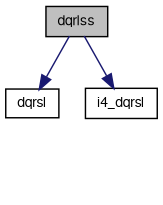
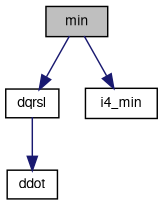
(77, 22) -> (77, 22)
(121, 103) -> (121, 103)
none -> (32, 185)
